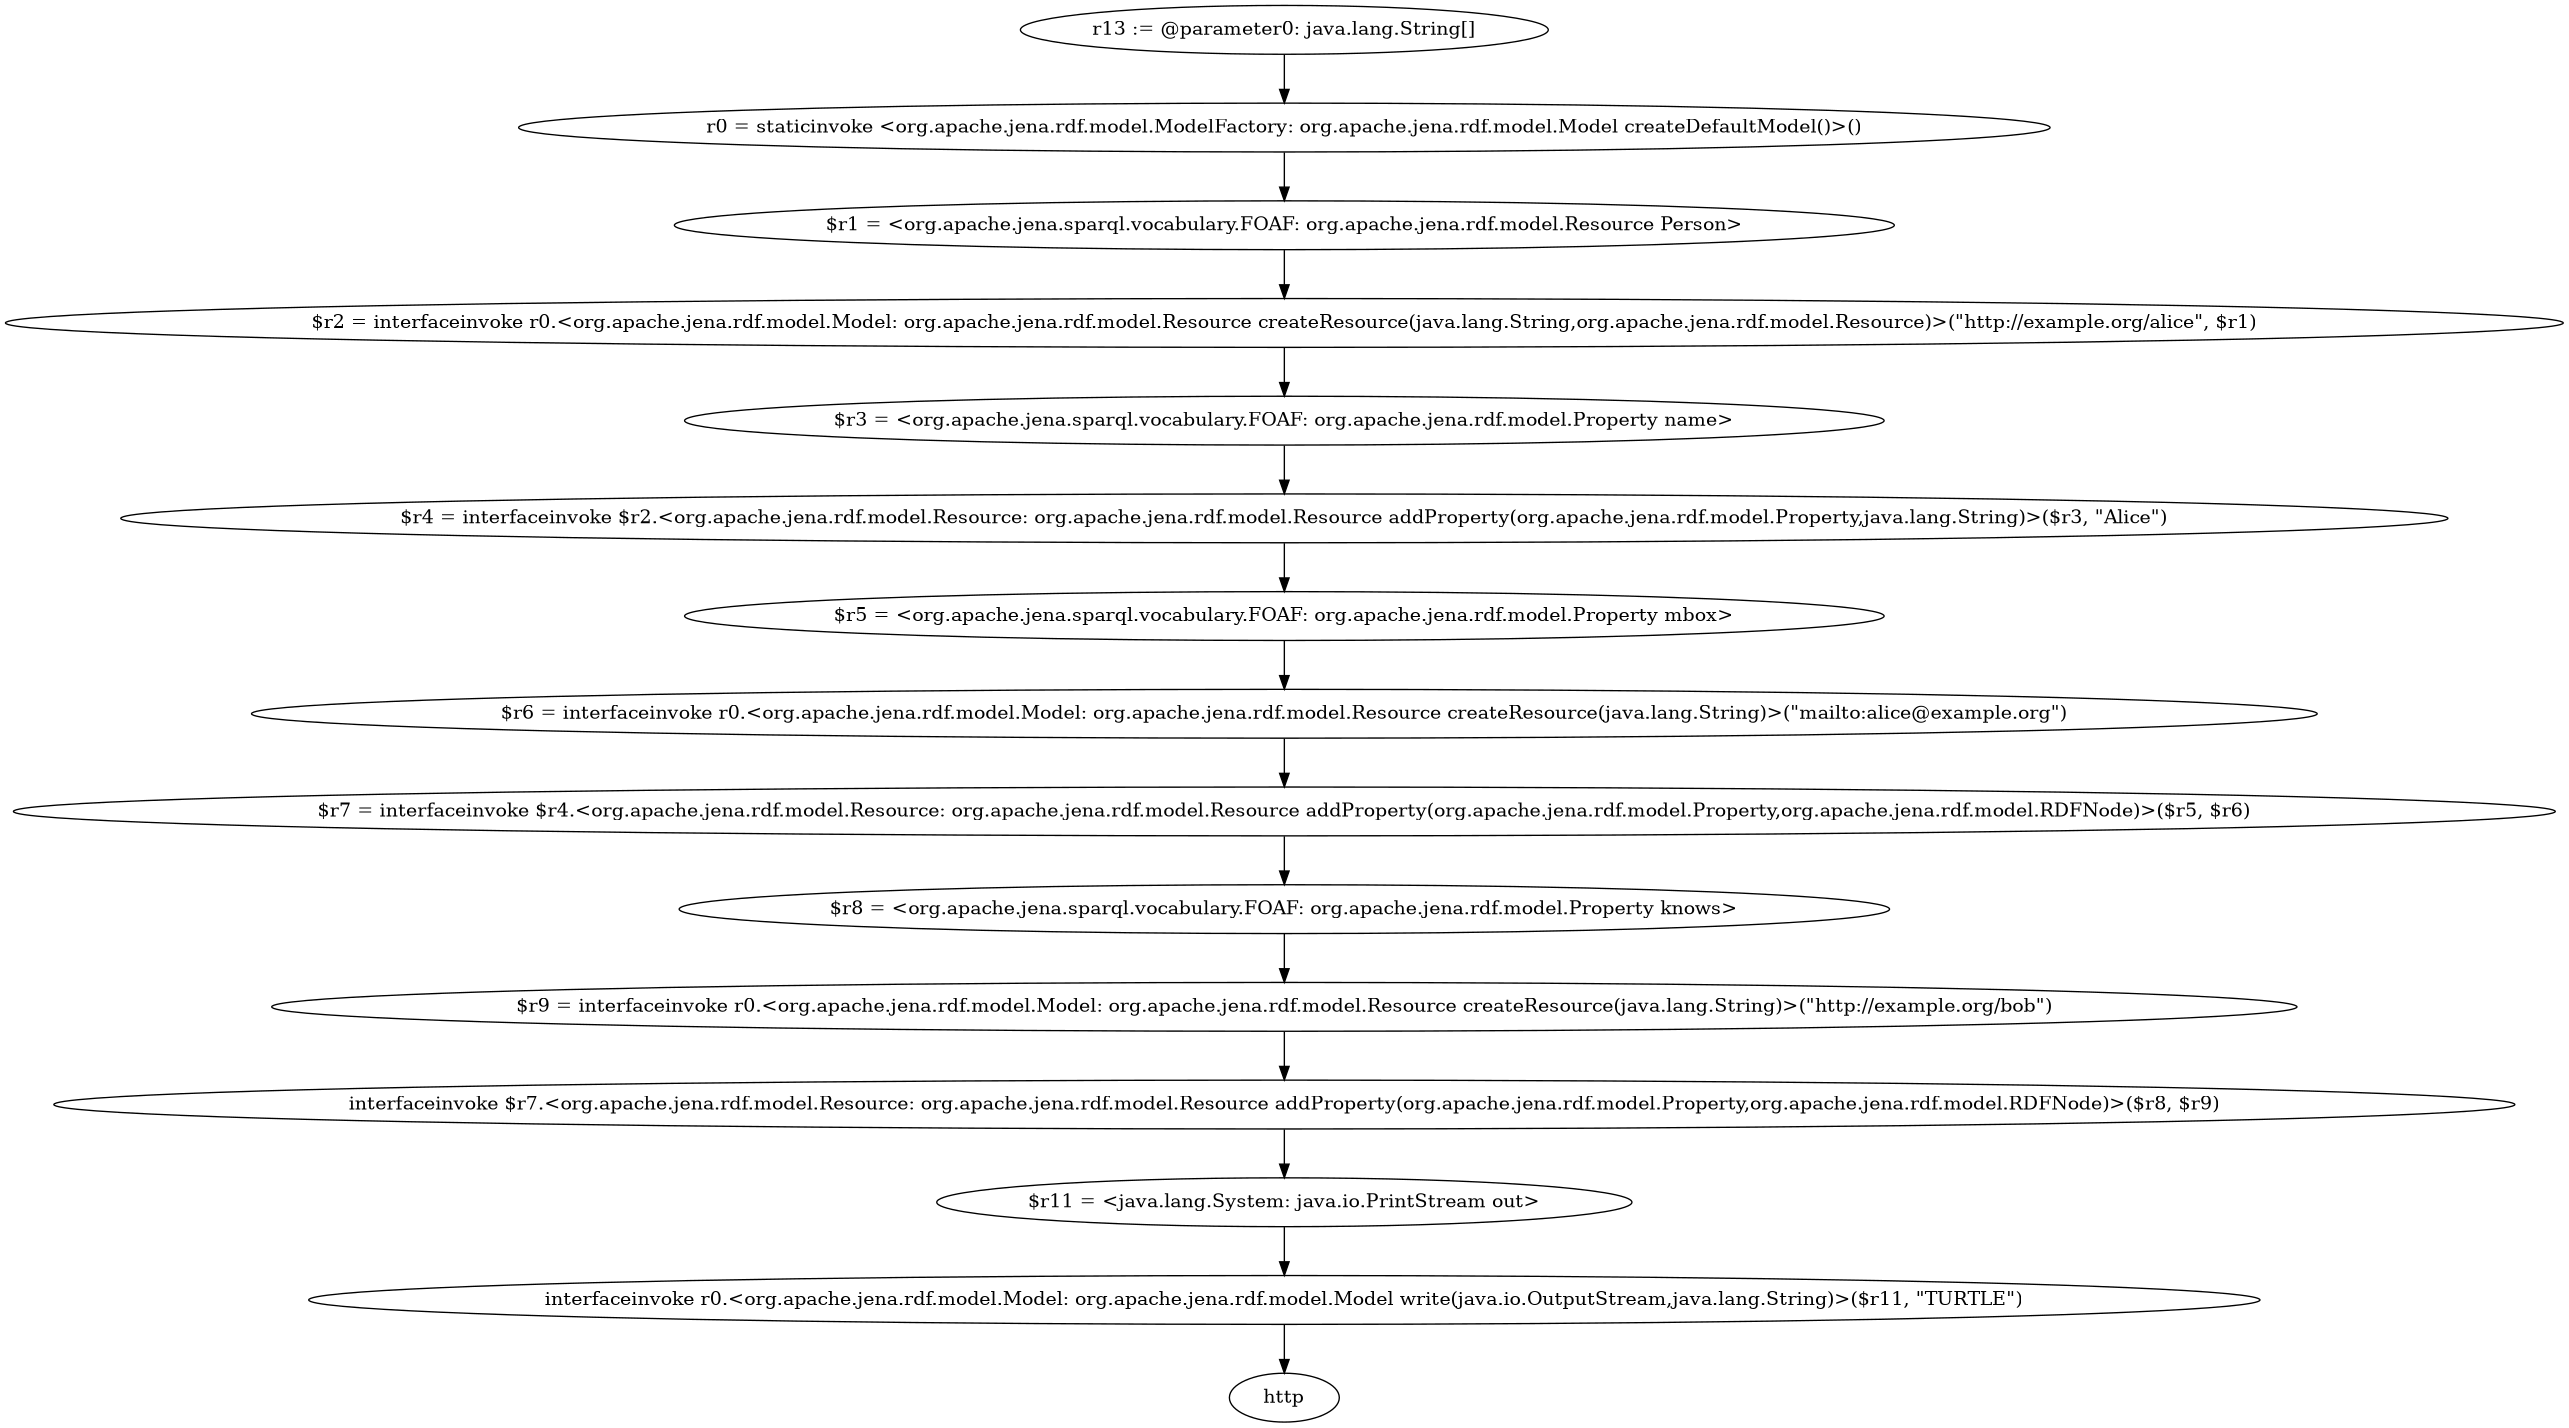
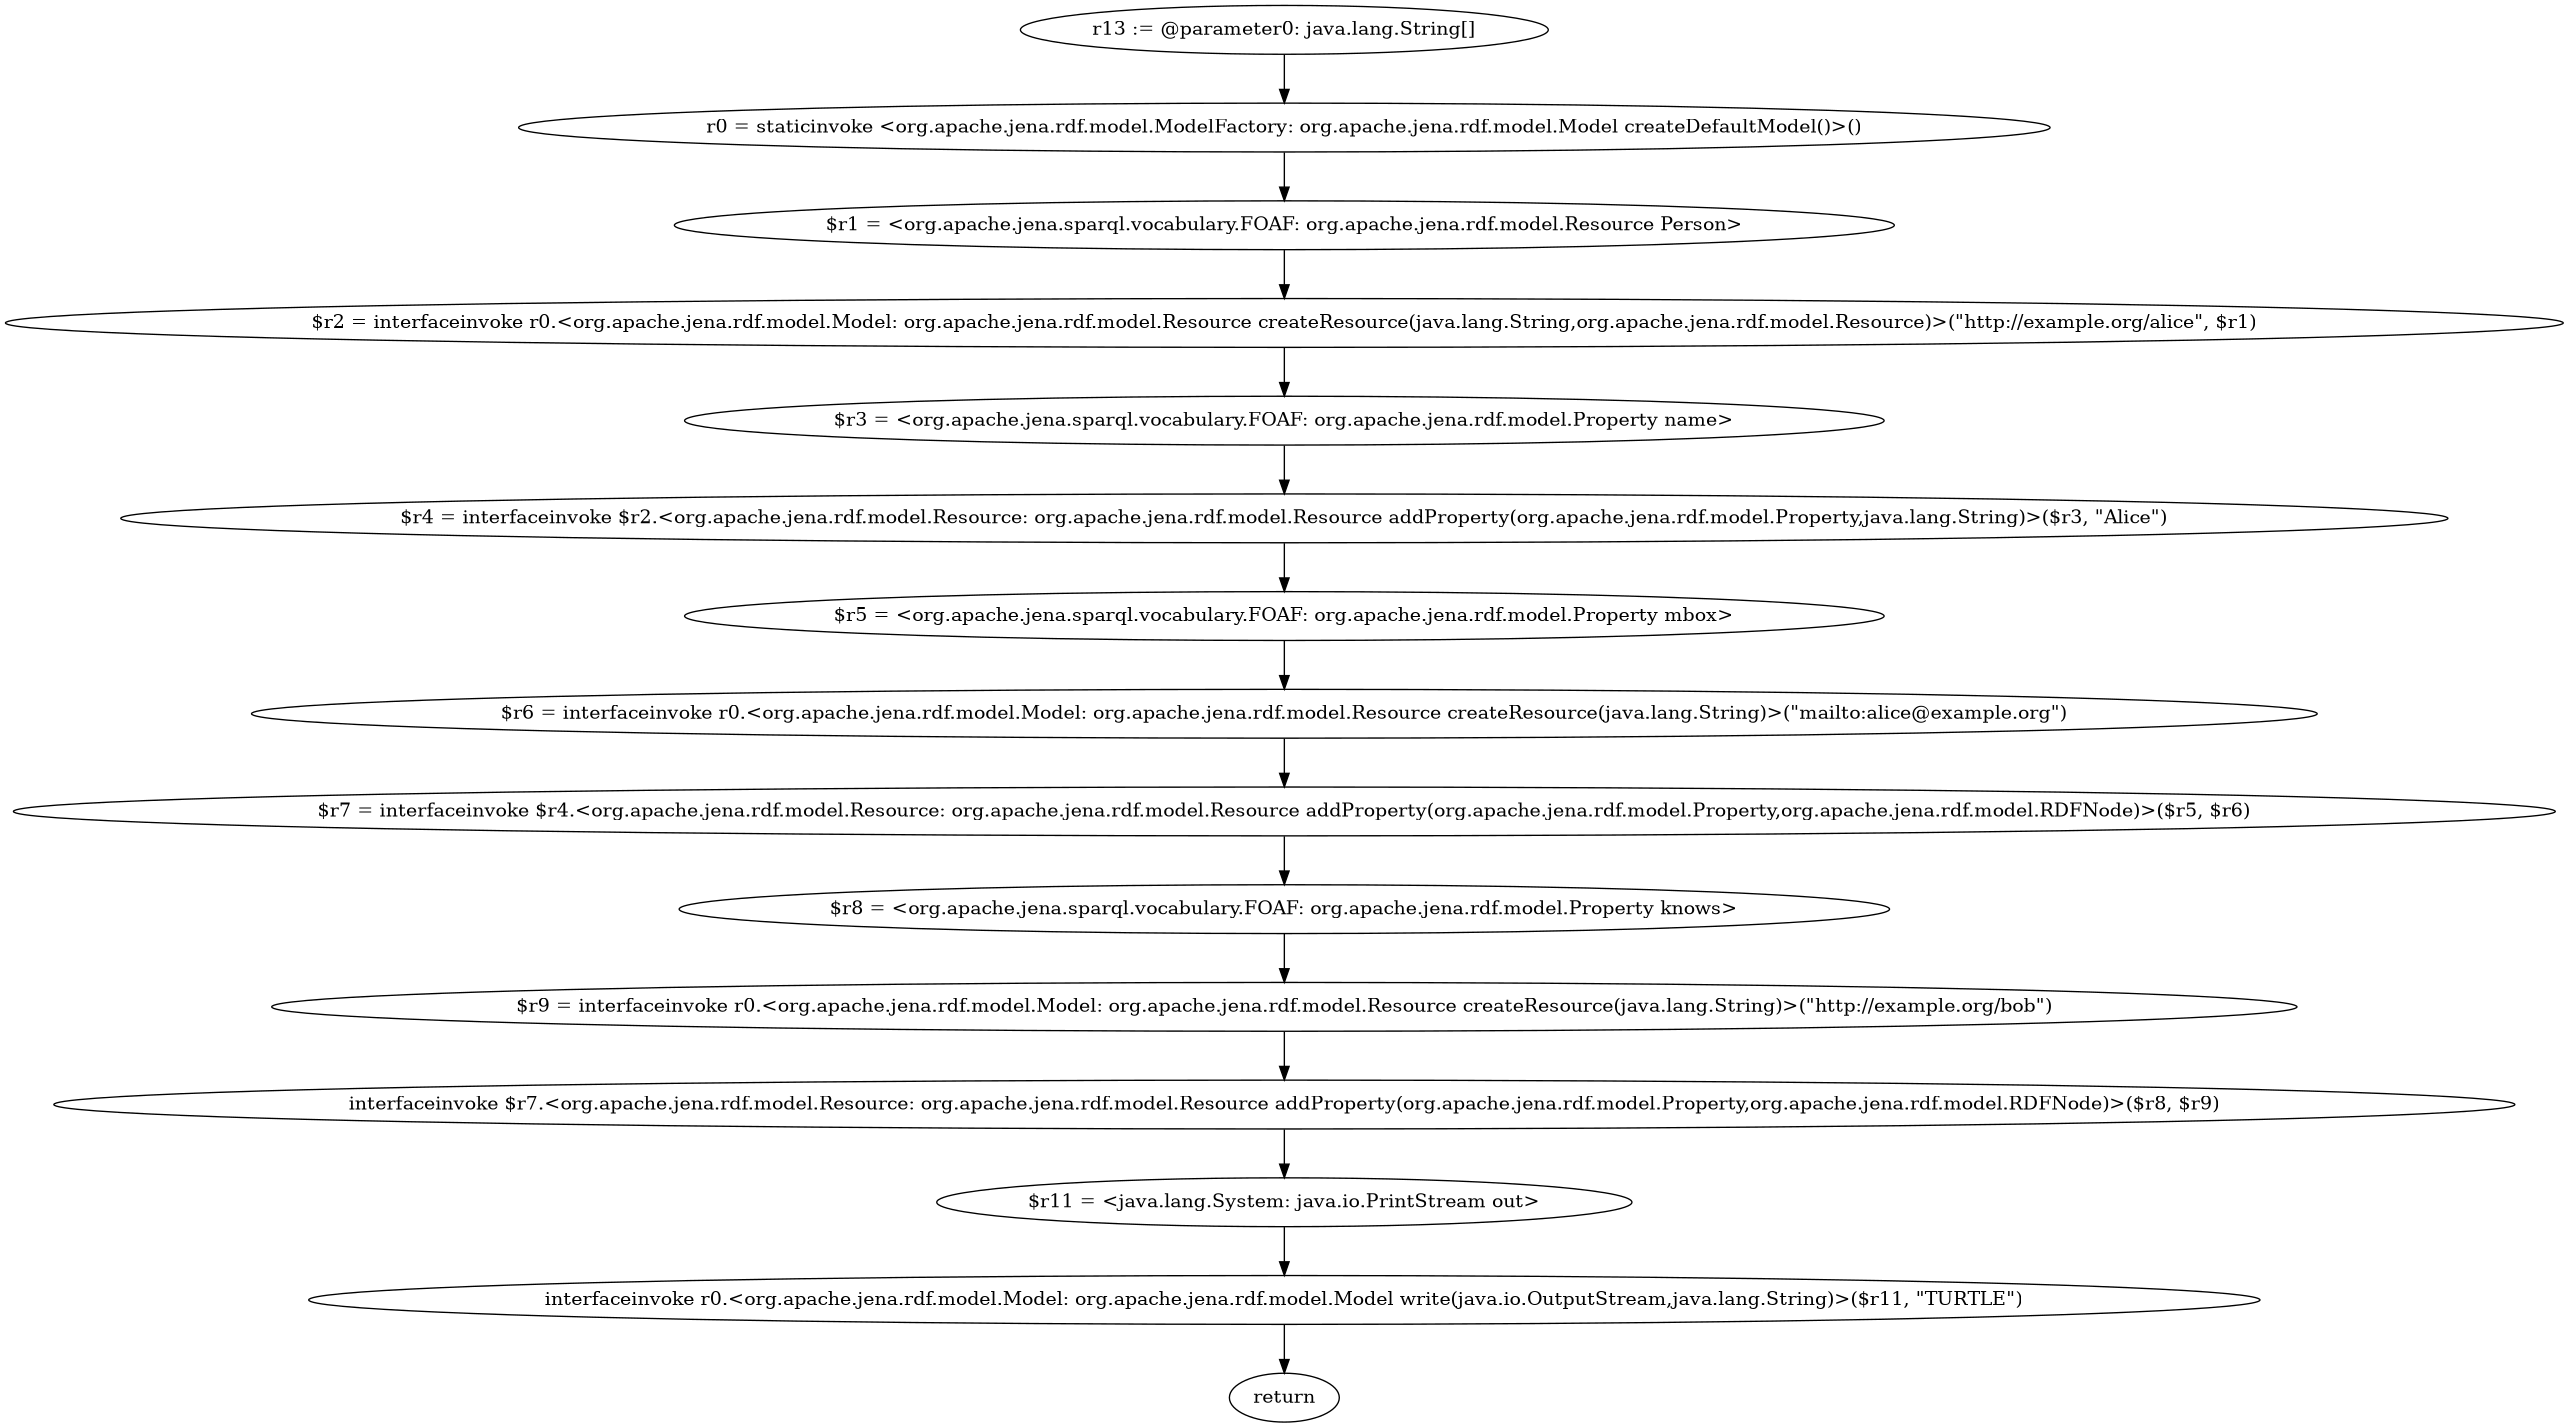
(1284, 1398) -> (1284, 1398)
